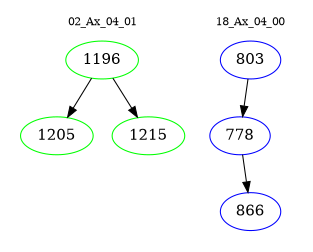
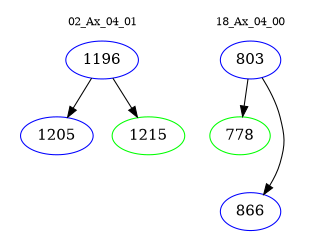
(102, 60) -> (102, 60)
(57, 136) -> (57, 136)
(240, 136) -> (240, 136)
(245, 168) -> (283, 131)
